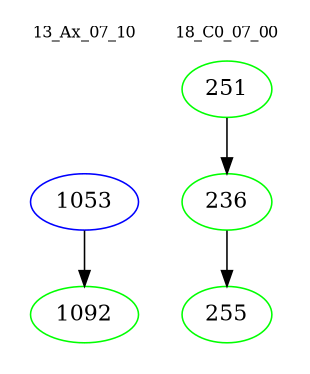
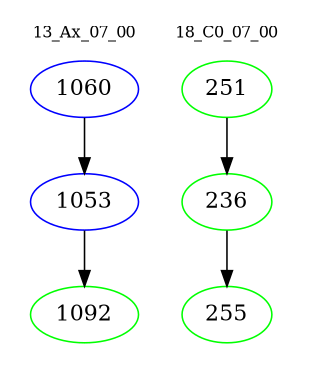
(85, 34) -> (85, 34)
none -> (85, 89)
